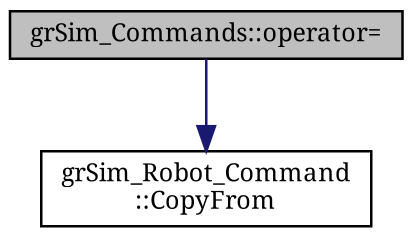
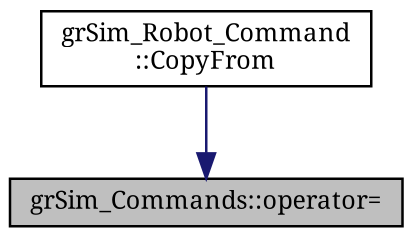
(206, 92) -> (206, 120)
